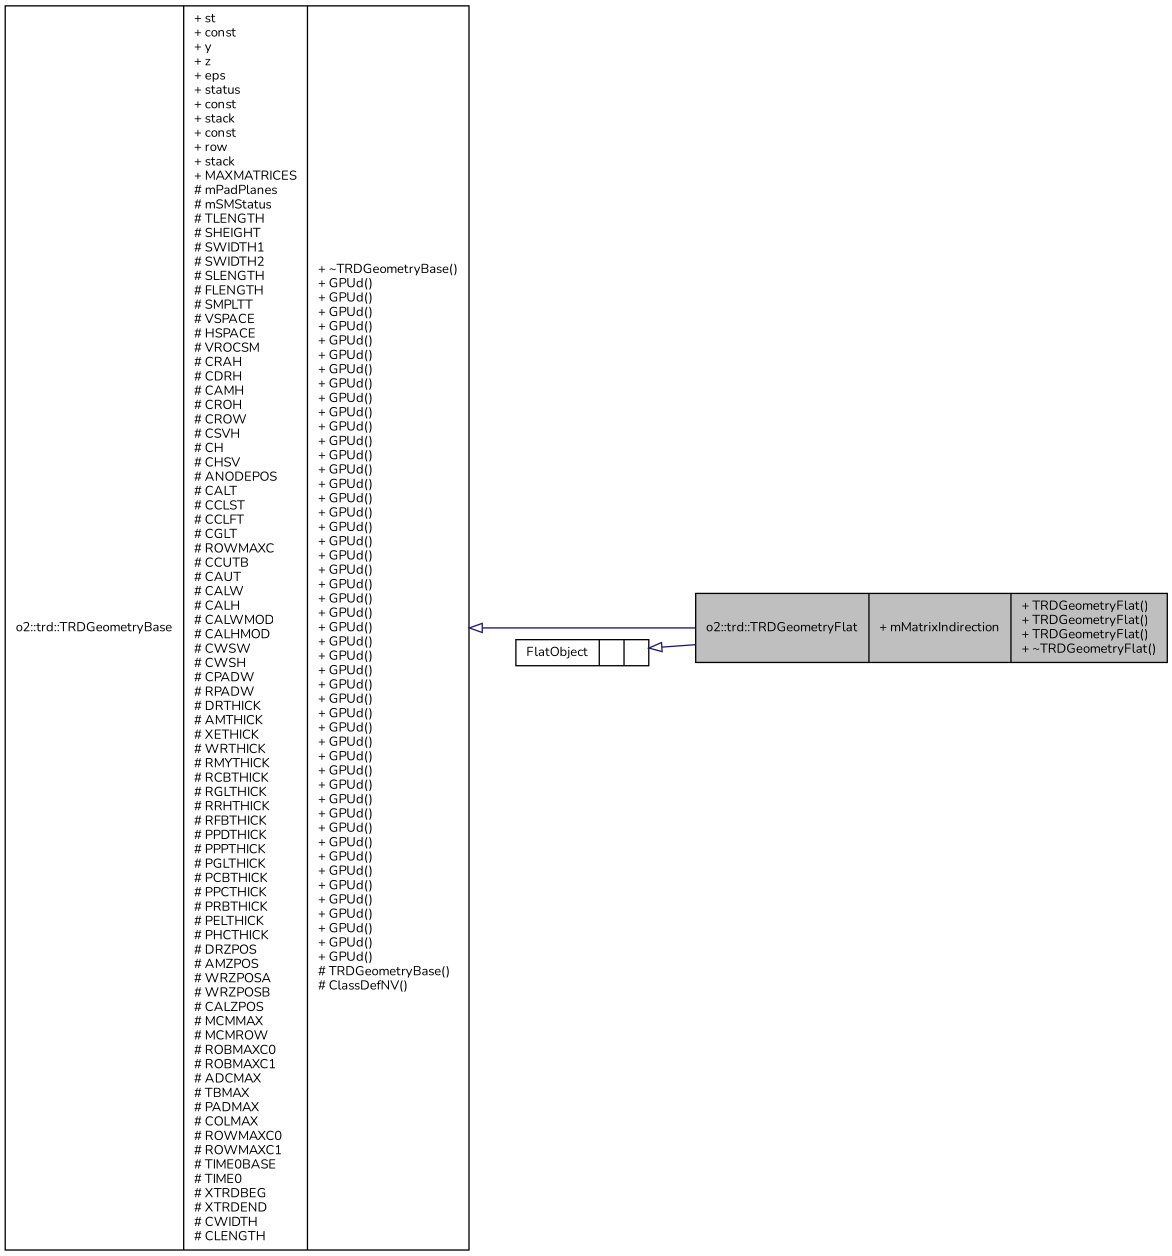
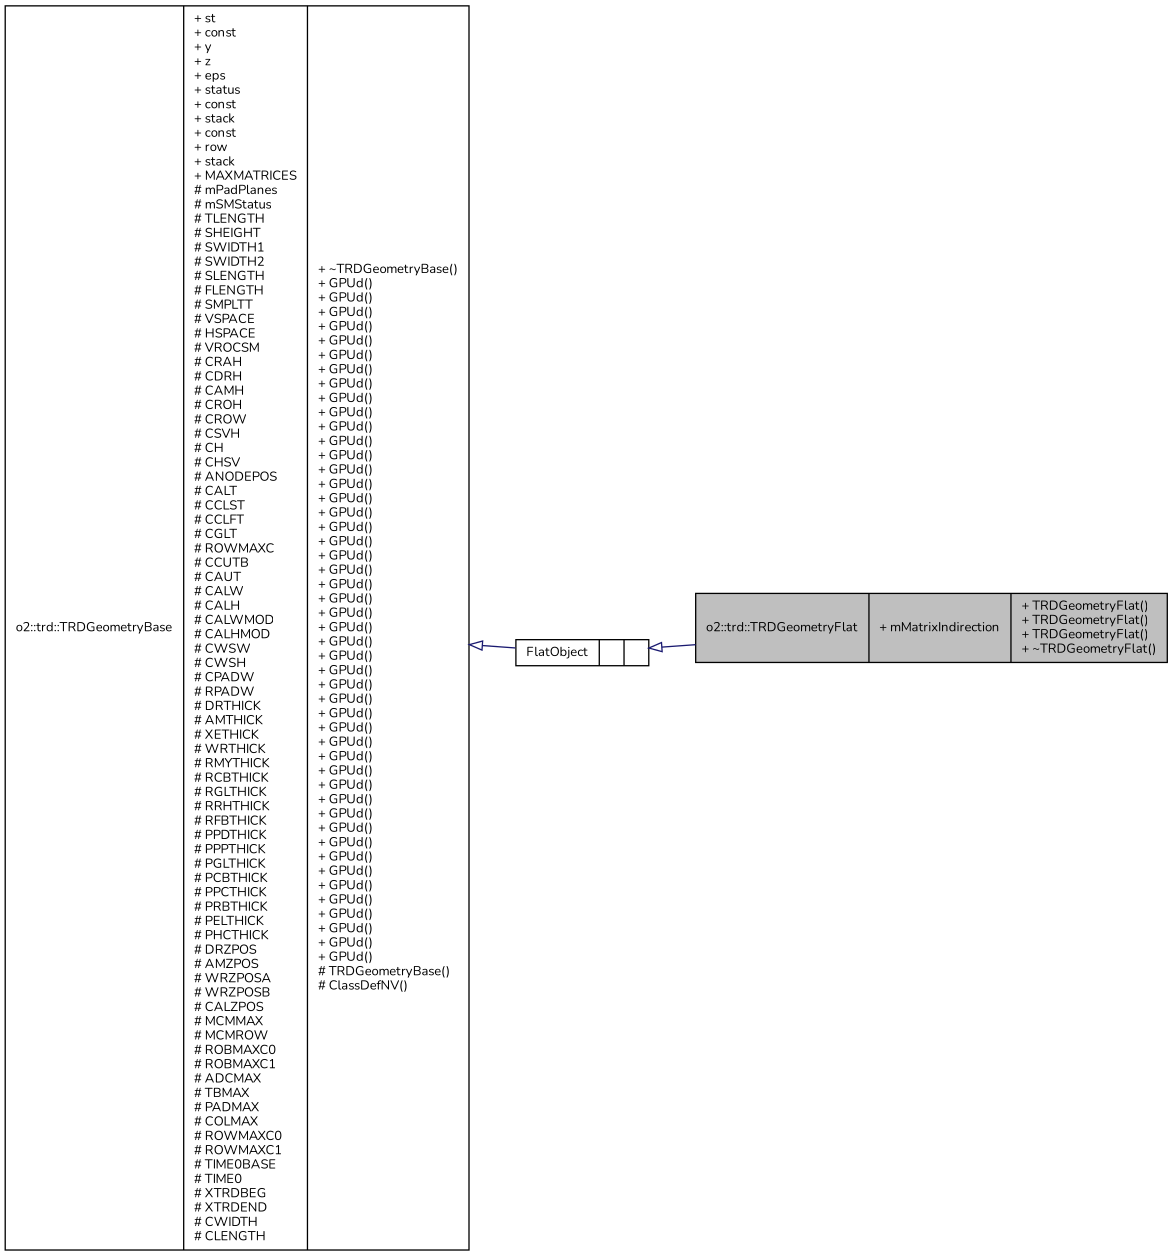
(589, 628) -> (499, 647)
